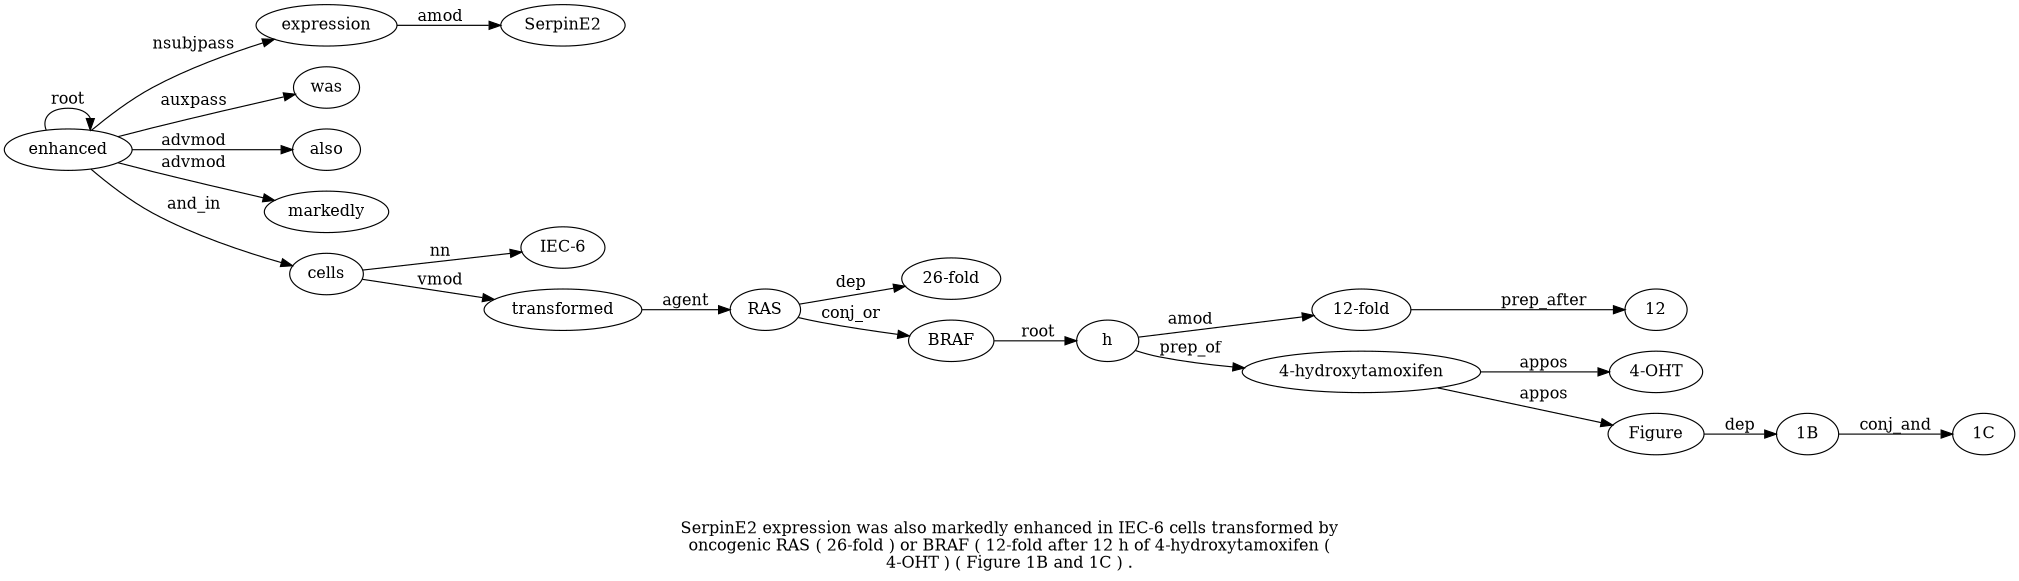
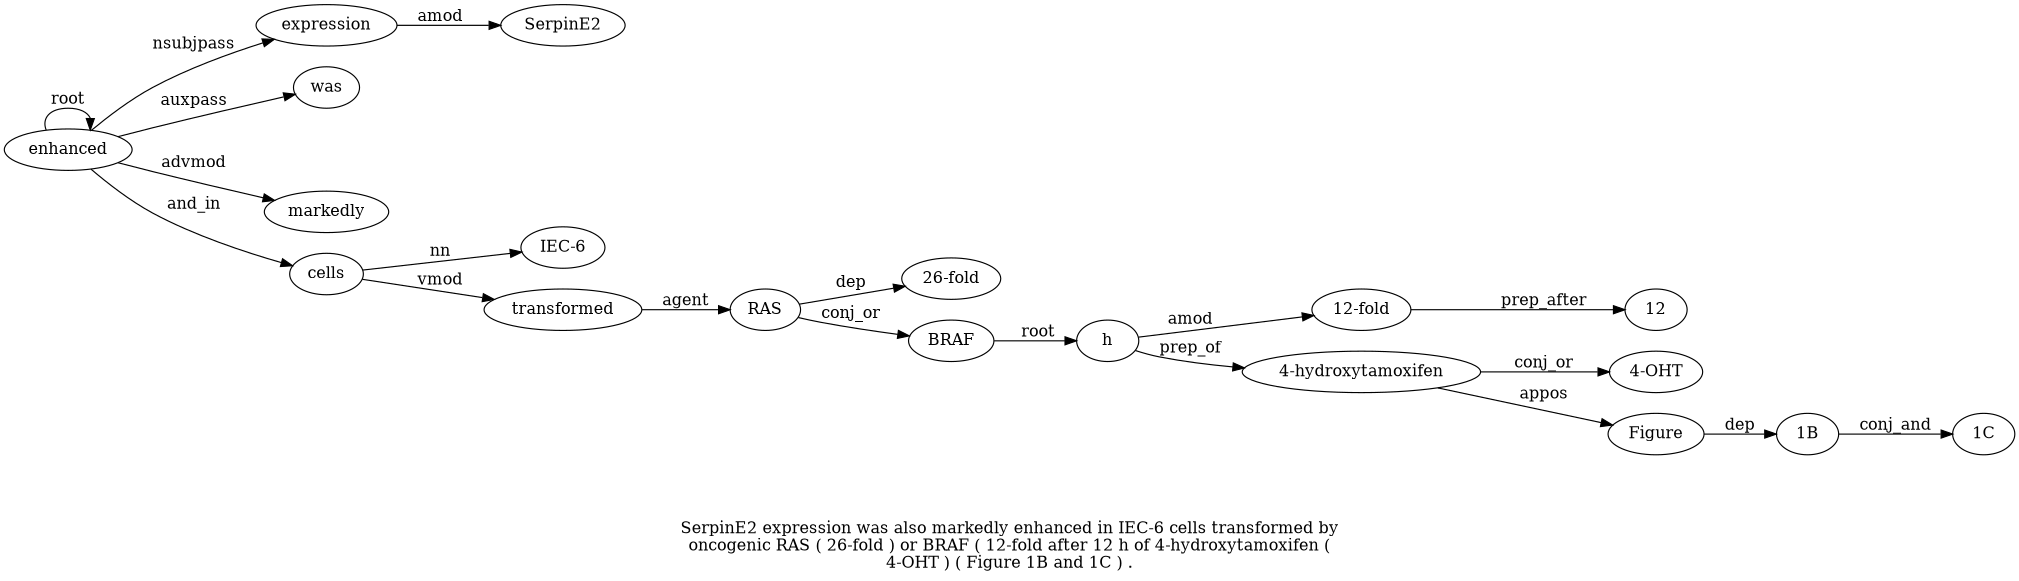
(327, 150) -> none
(1544, 363) -> (1544, 363)
